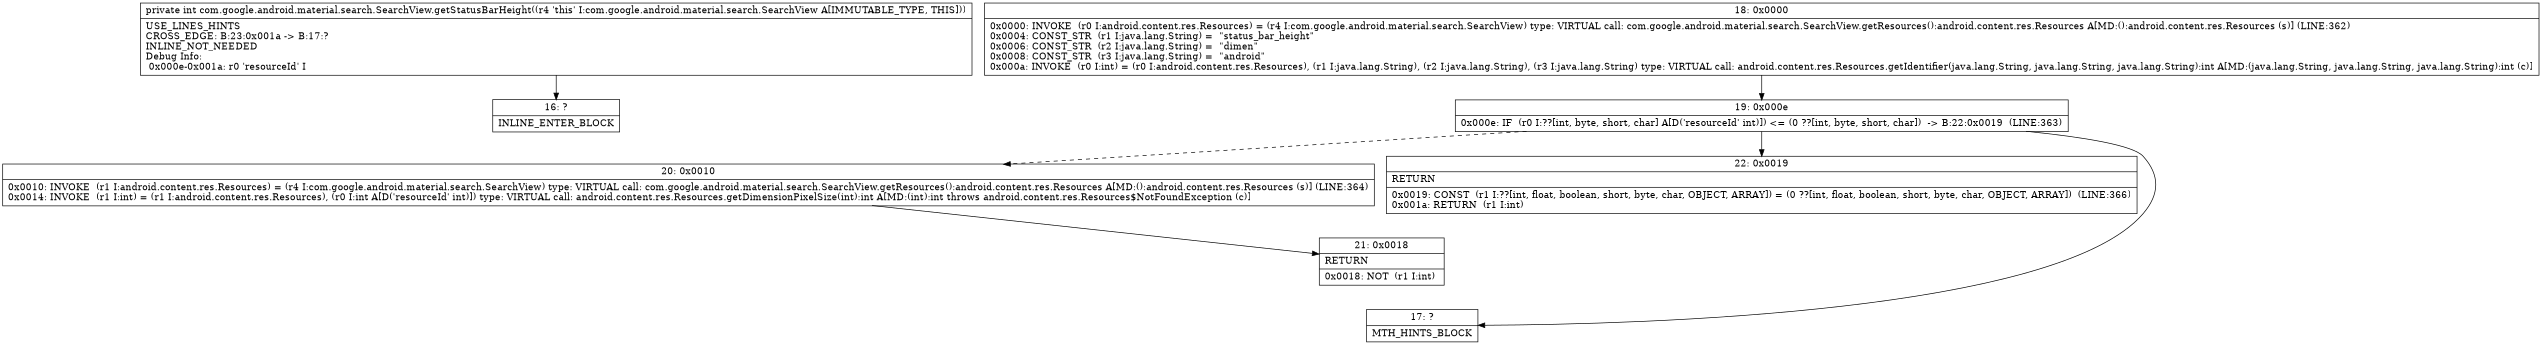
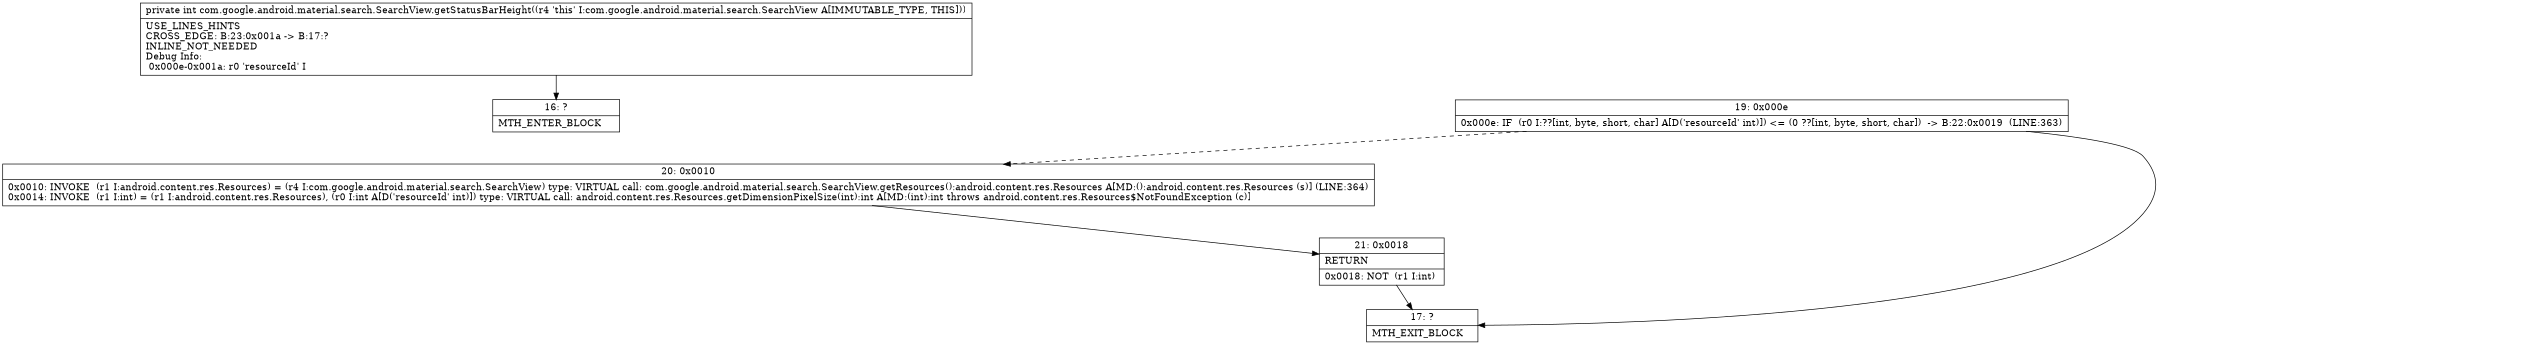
(1762, 39) -> none
(556, 124) -> (550, 124)
(1762, 185) -> none
none -> (1402, 294)
(1422, 333) -> (1418, 333)
